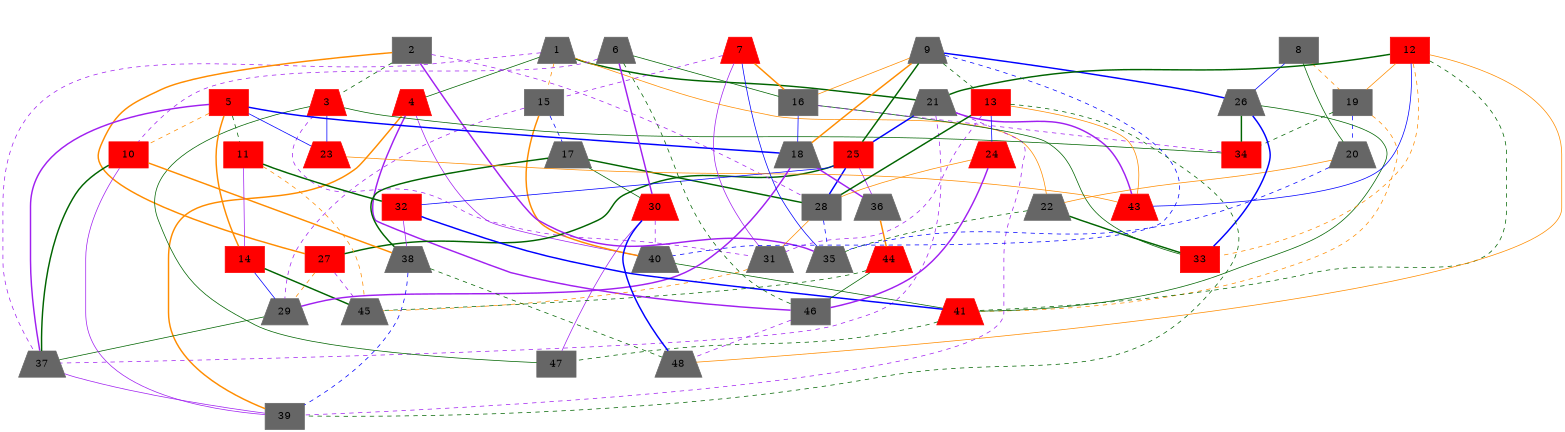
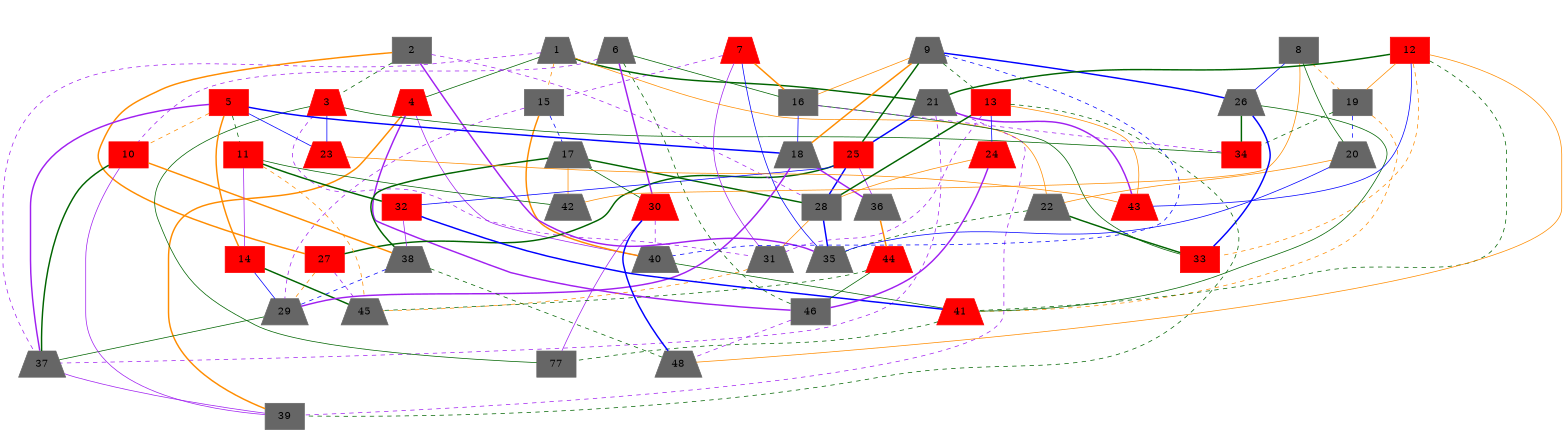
none -> (568, 207)
(826, 233) -> (826, 233)
(1092, 234) -> (1092, 234)
(380, 345) -> (339, 289)
(556, 364) -> (556, 364)
